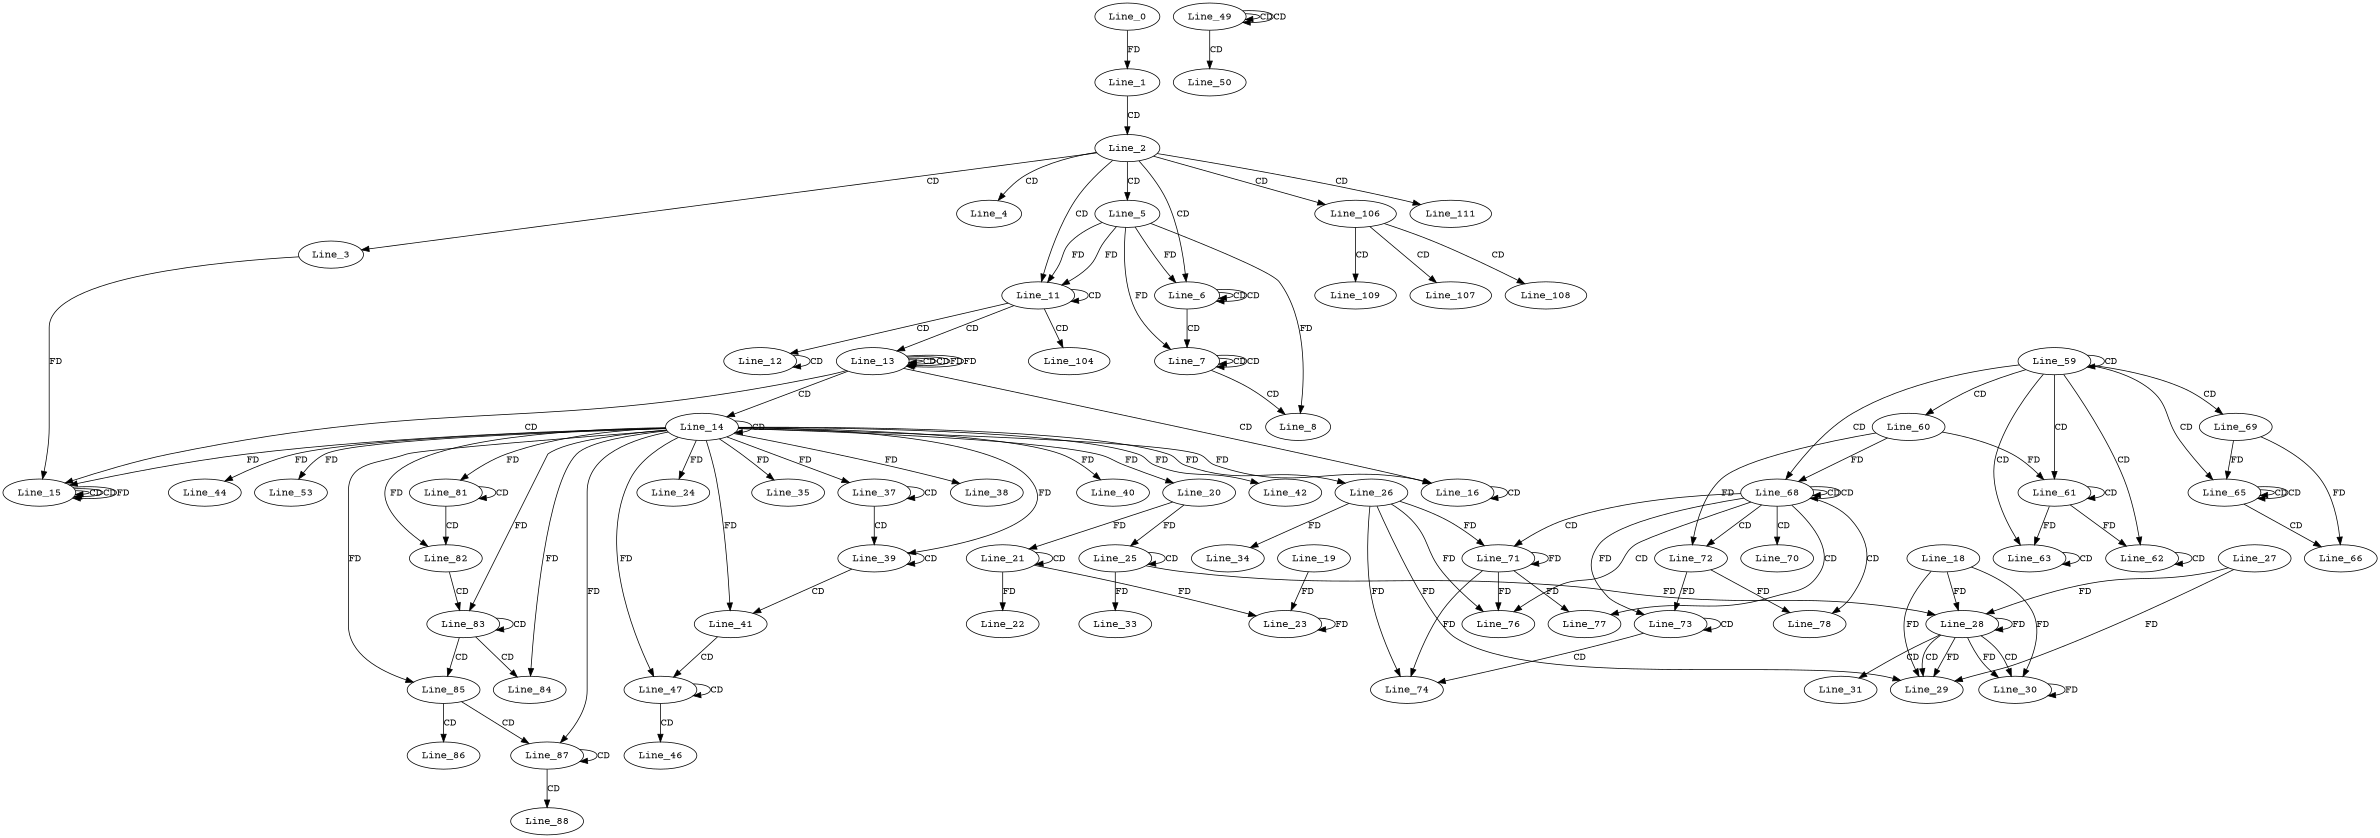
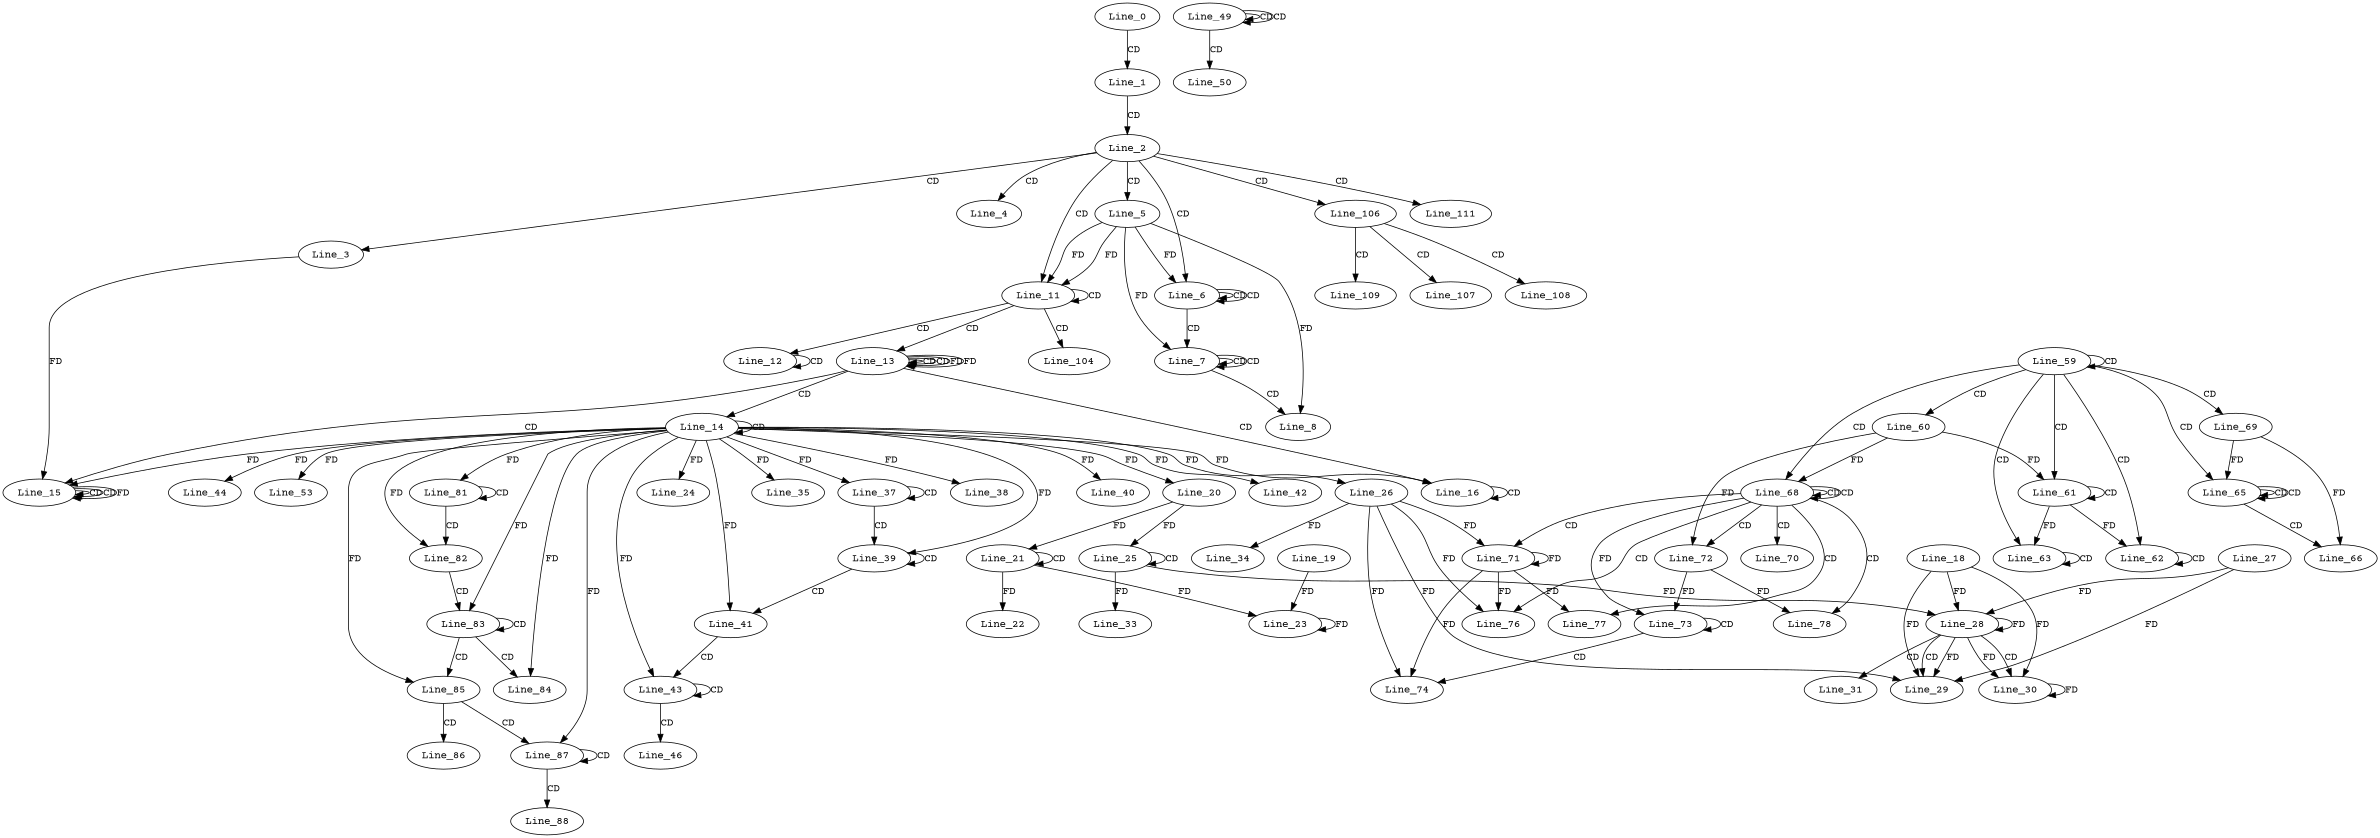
(1134, 49) -> (1134, 49)
(660, 690) -> (660, 690)
